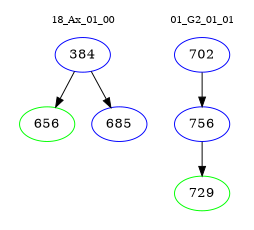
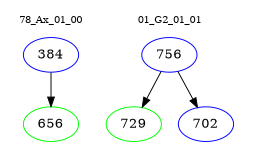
(83, 21) -> (51, 21)
(202, 85) -> (185, 85)
(119, 124) -> none
